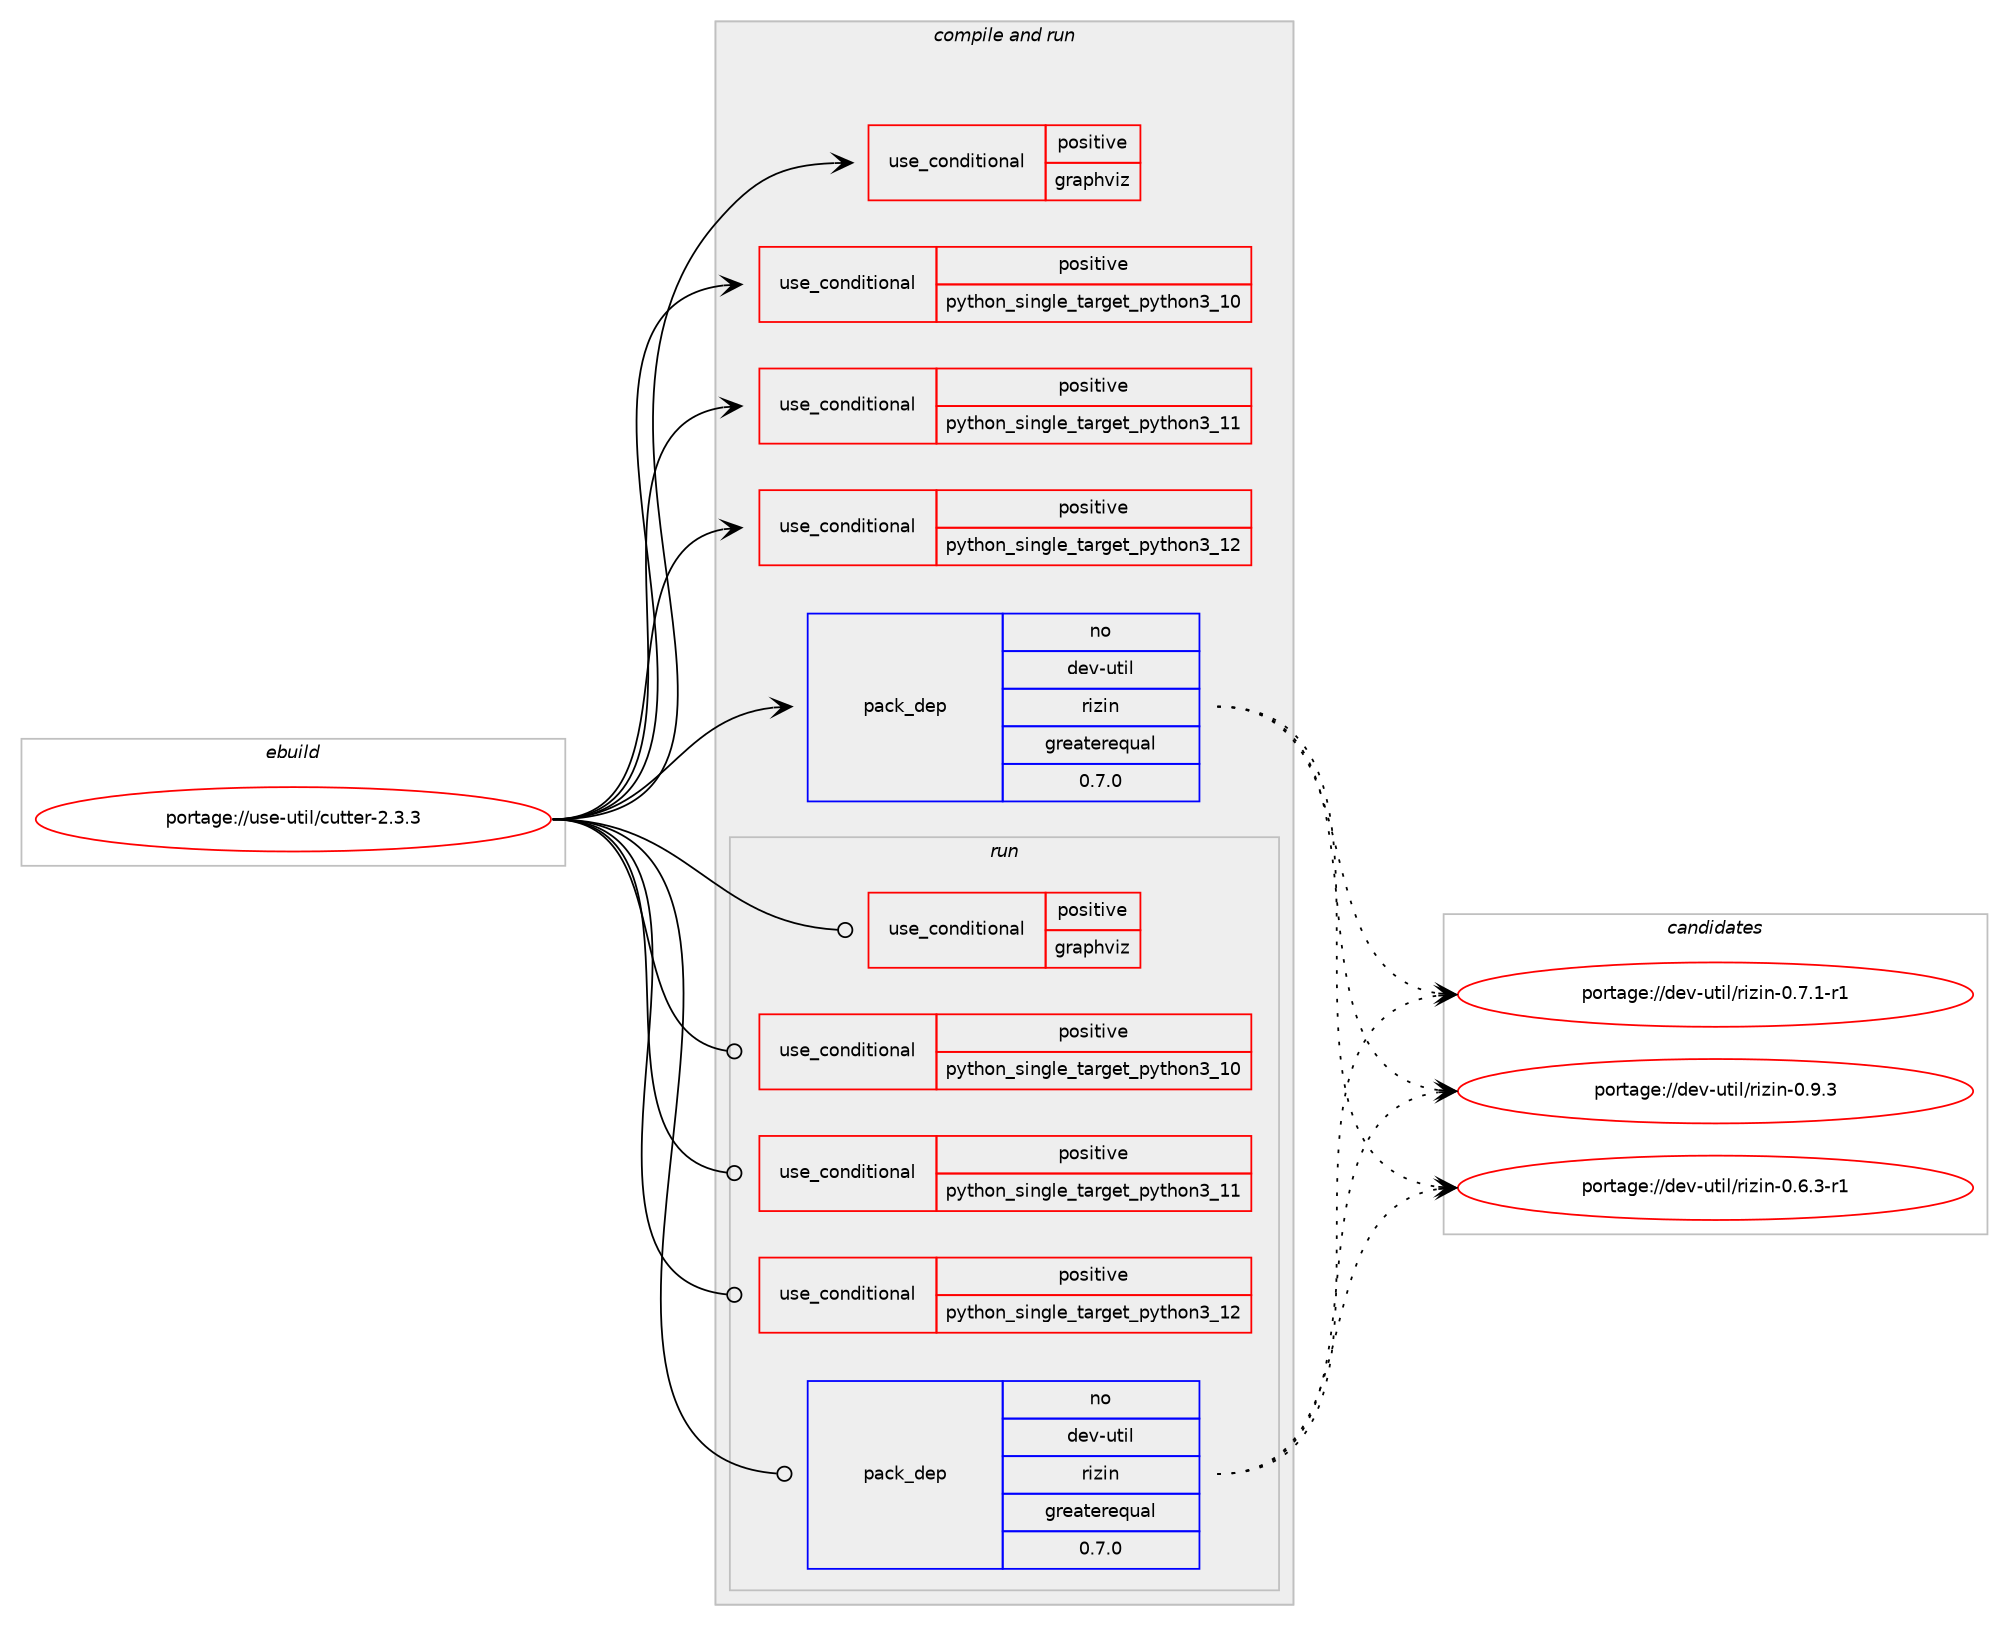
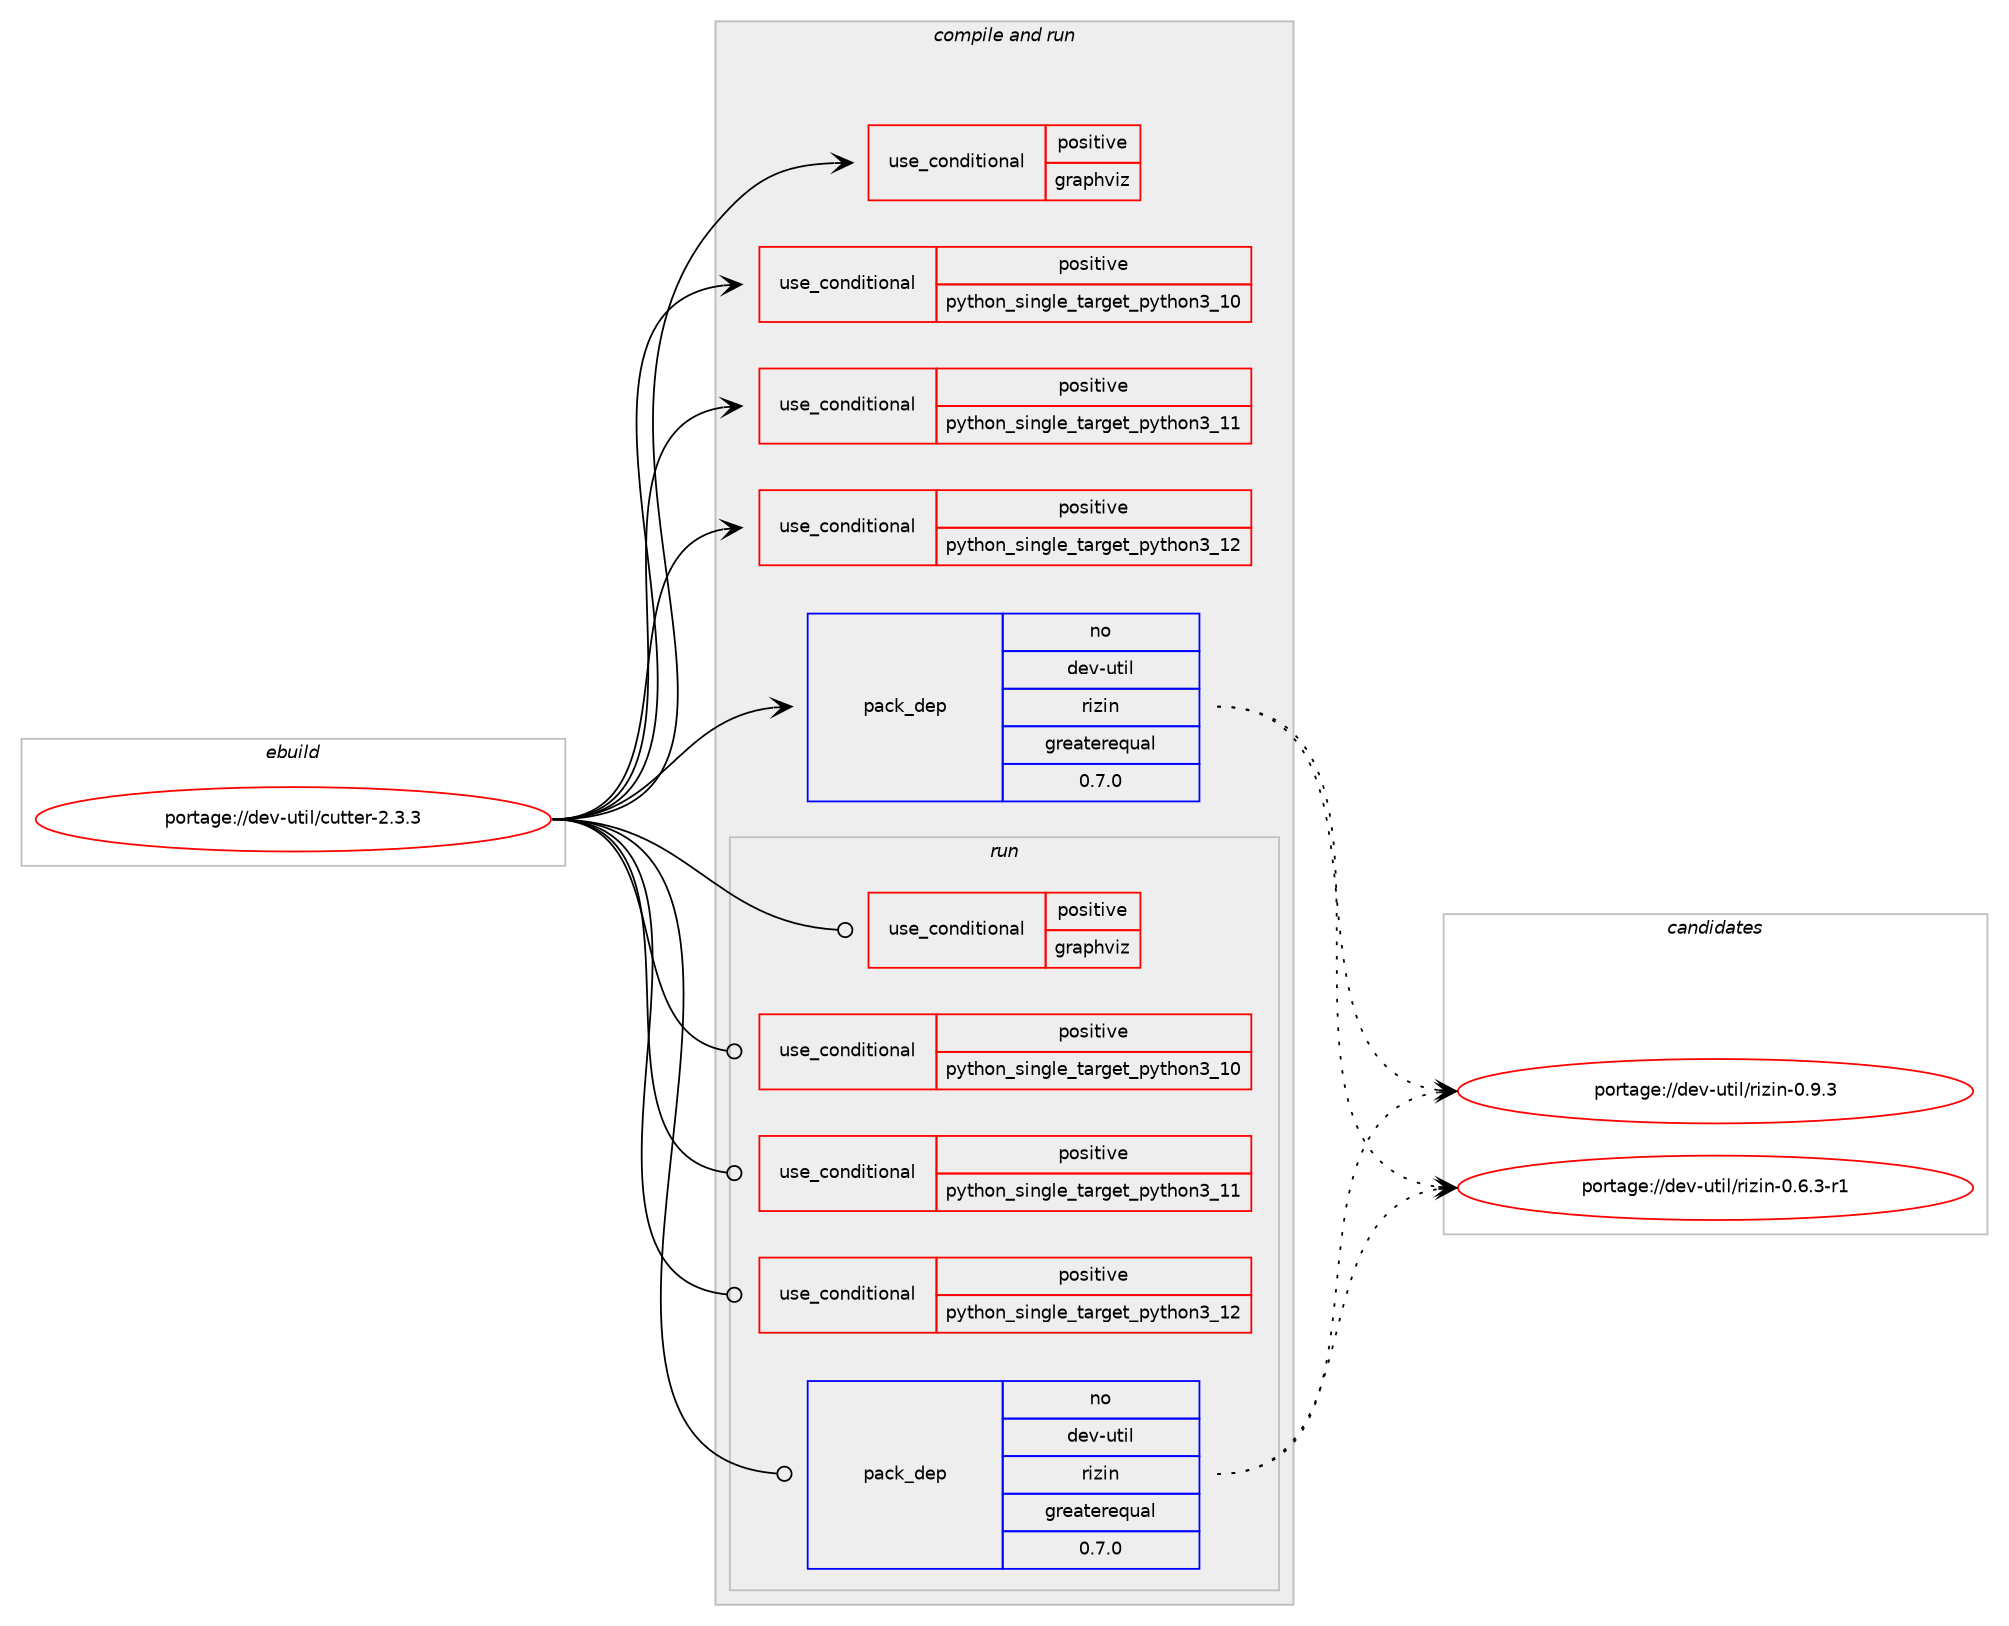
(293, 819) -> (293, 819)
(1716, 995) -> none
